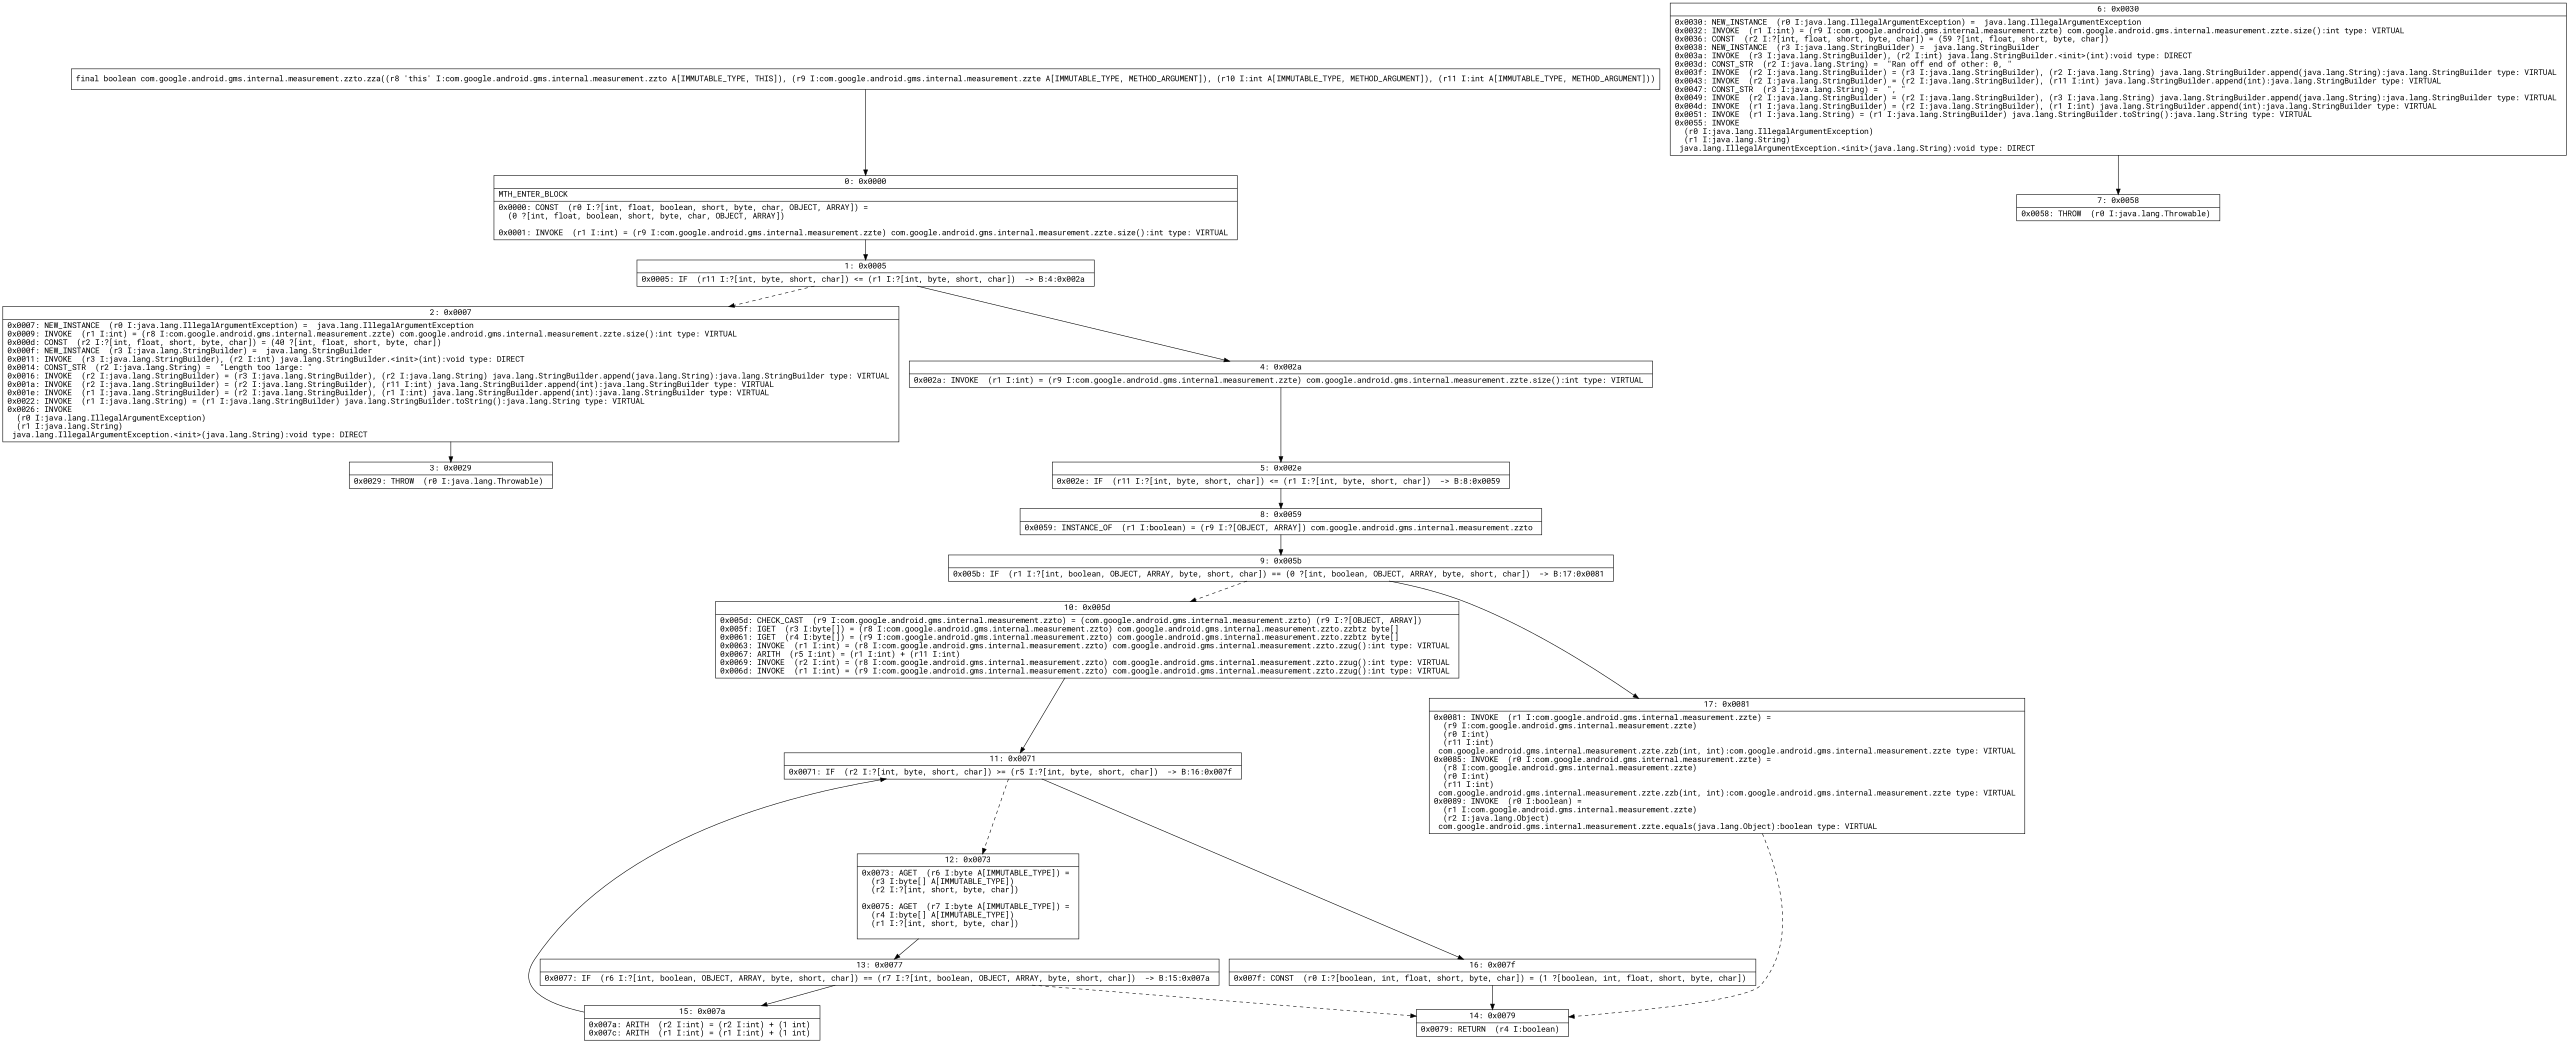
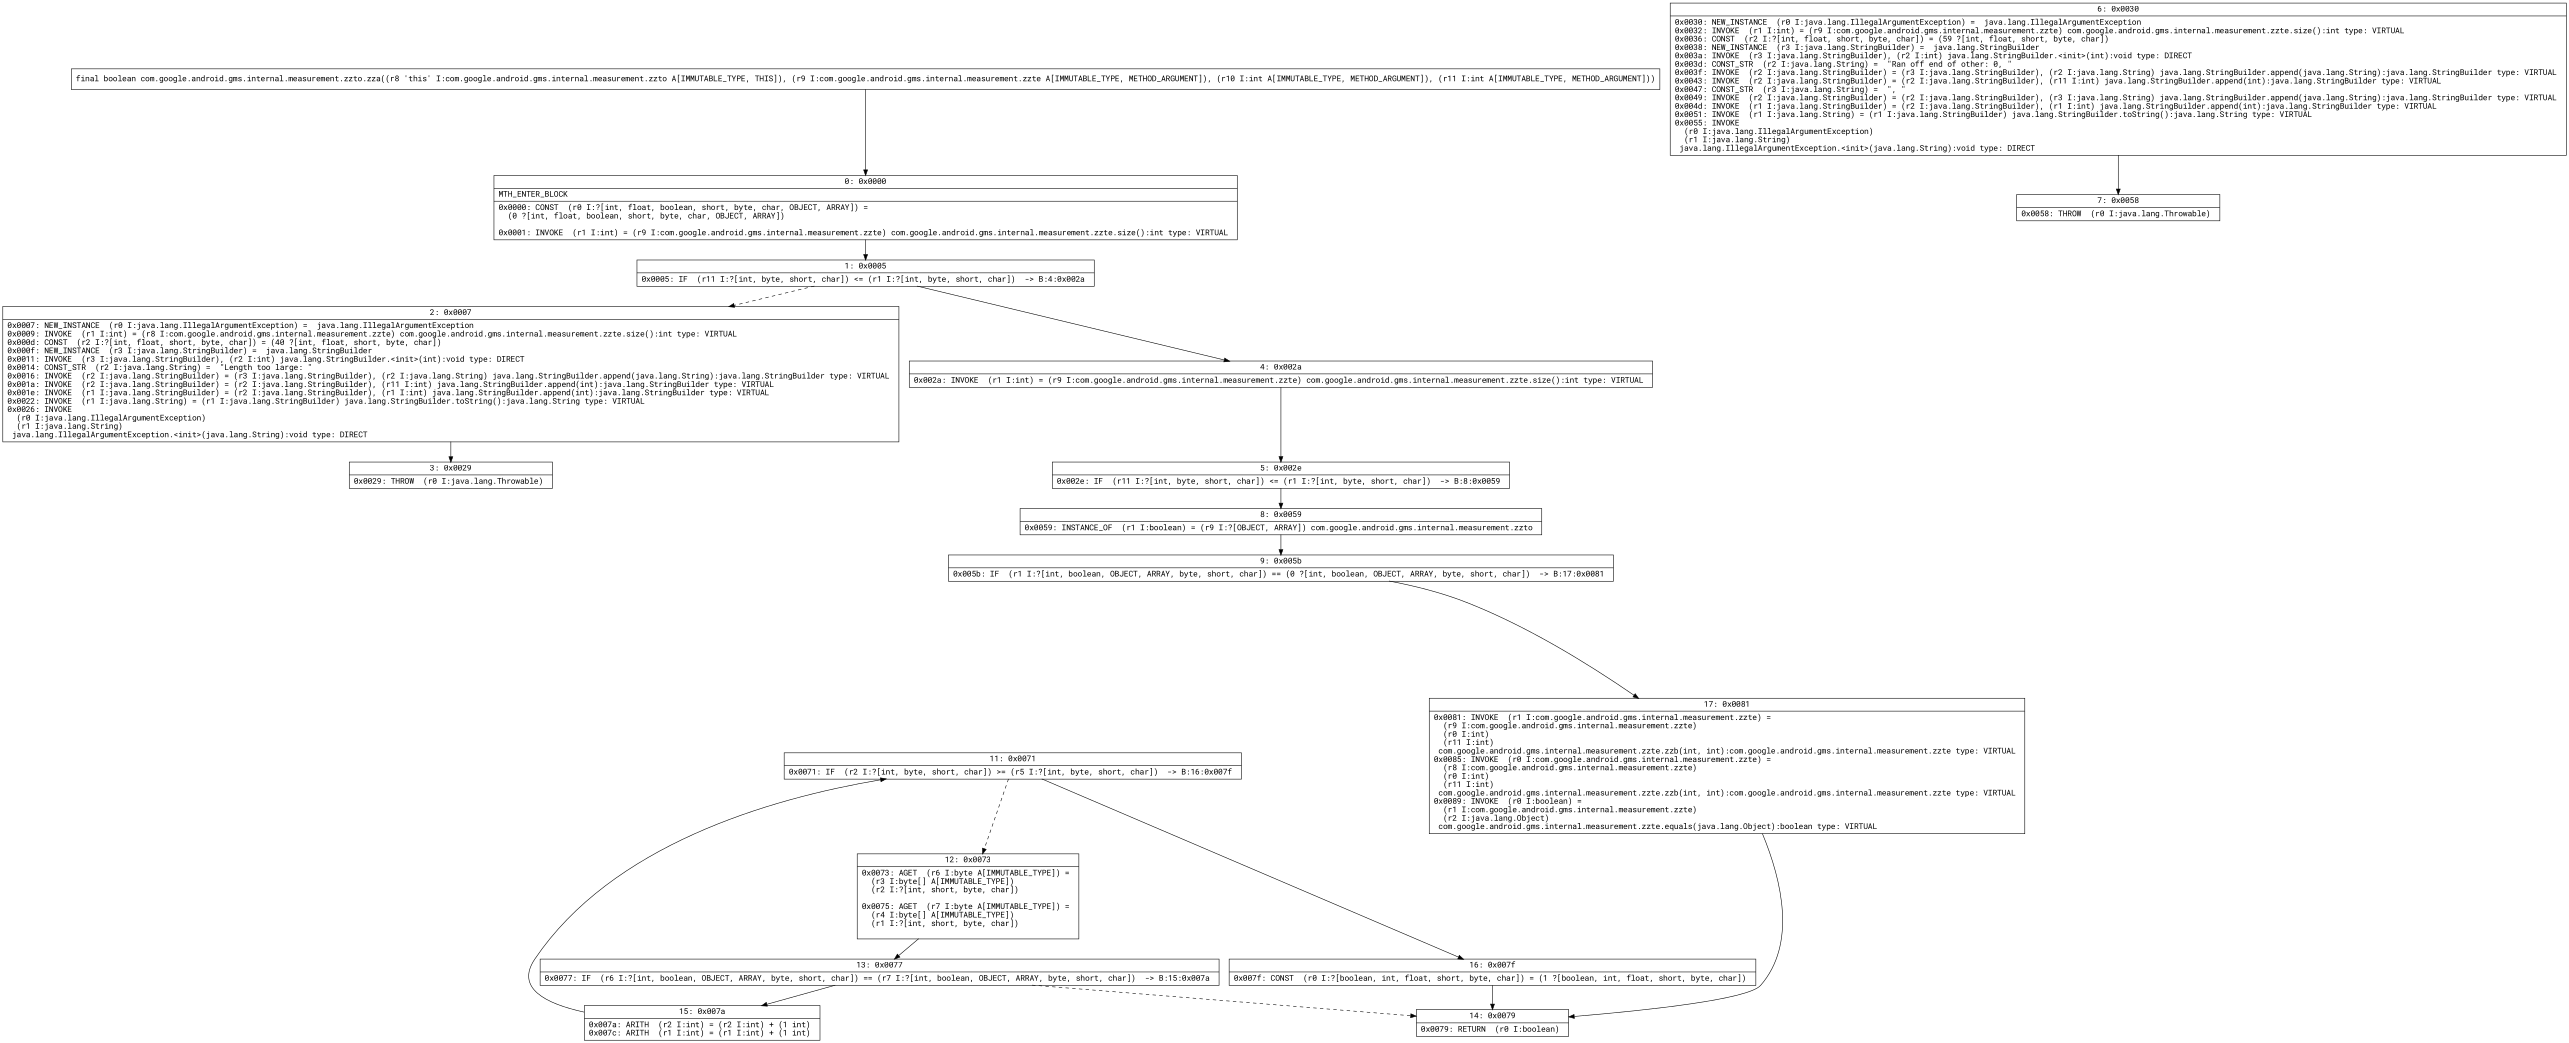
(1087, 640) -> none
(1747, 992) -> (1747, 992)
(1492, 1029) -> (1492, 1029)
